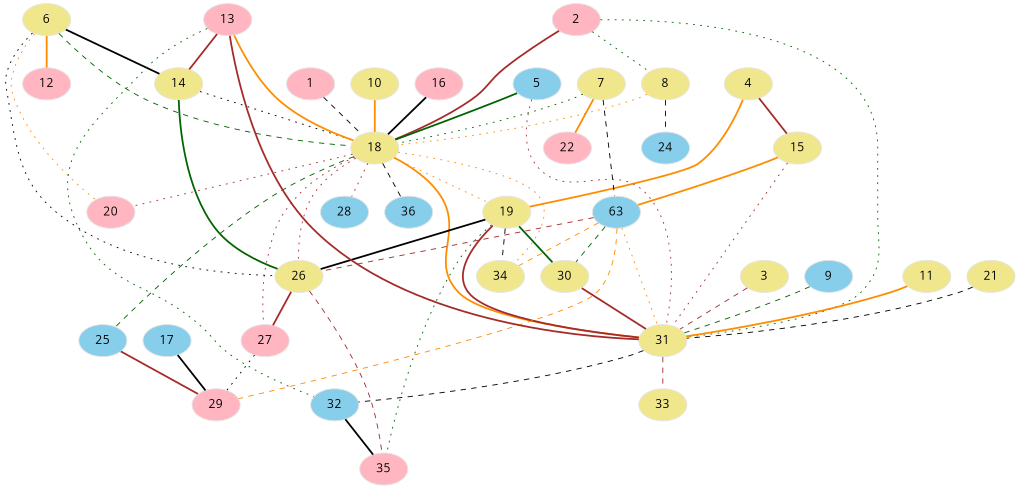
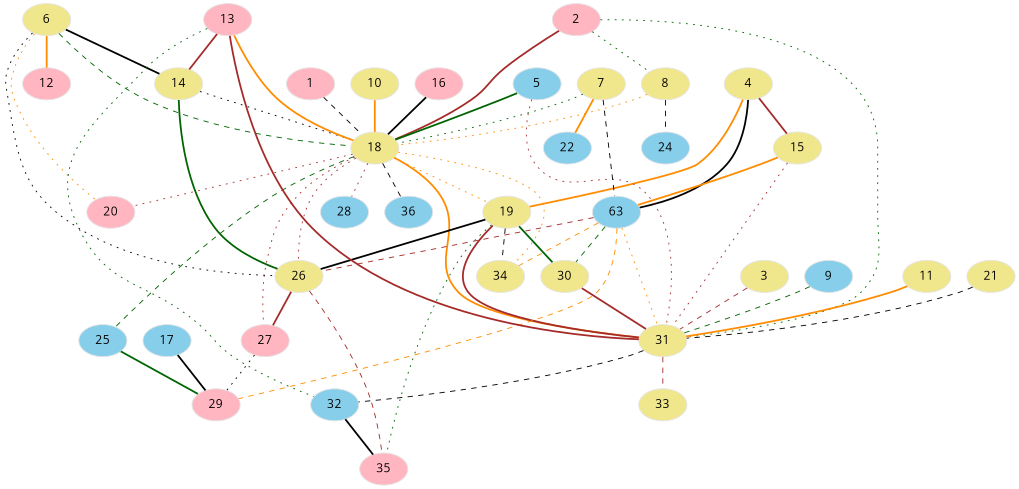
(567, 148) -> (567, 148)
none -> (719, 172)
(159, 373) -> (159, 373)
